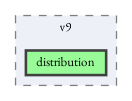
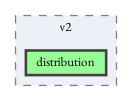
(66, 28) -> (66, 28)
